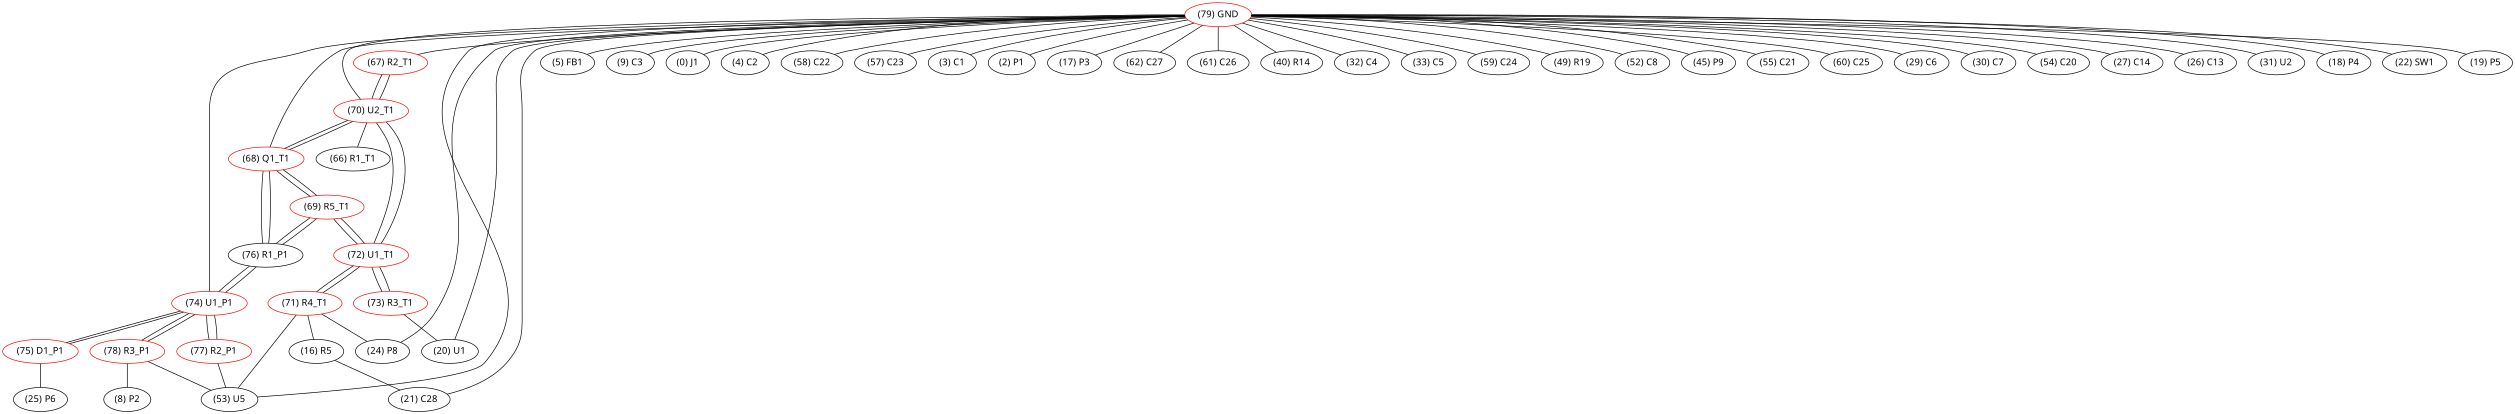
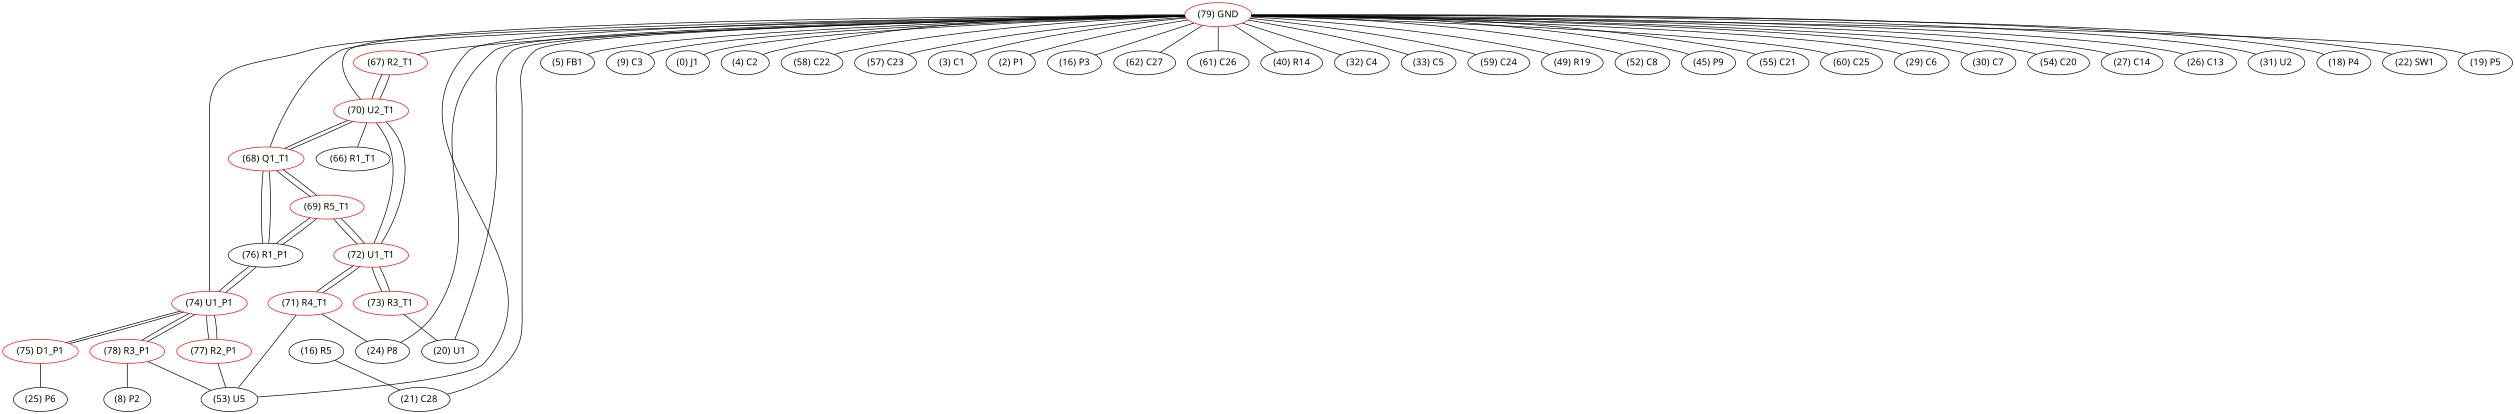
(1075, 63) -> (1075, 63)
(311, 327) -> none
